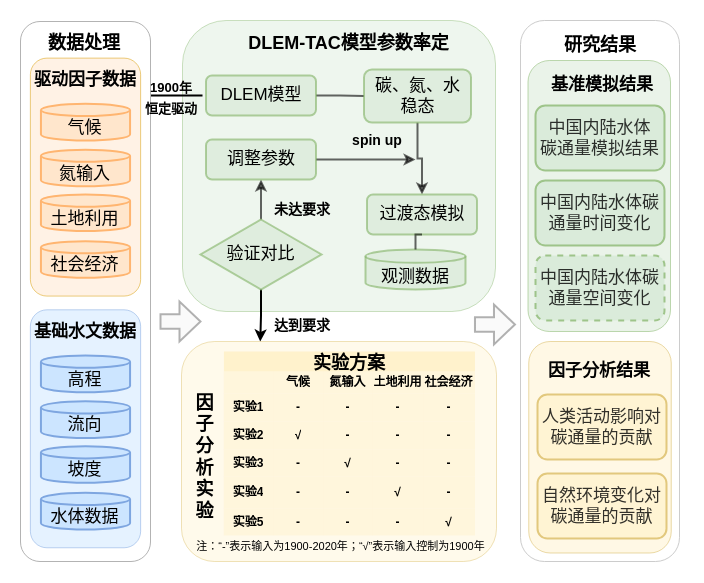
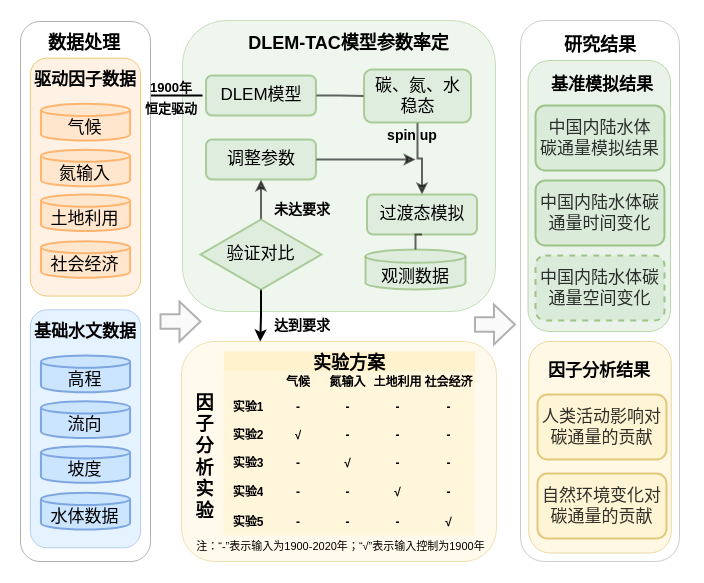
(378, 141) -> (413, 136)
